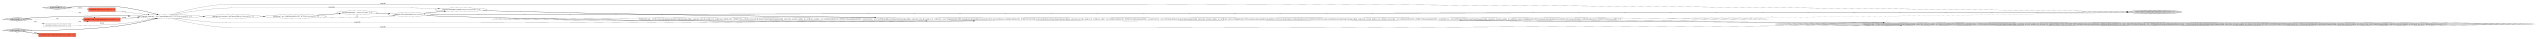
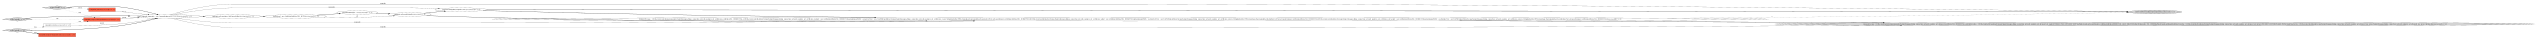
(1279, 13) -> (1307, 11)
(33, 22) -> (34, 28)
